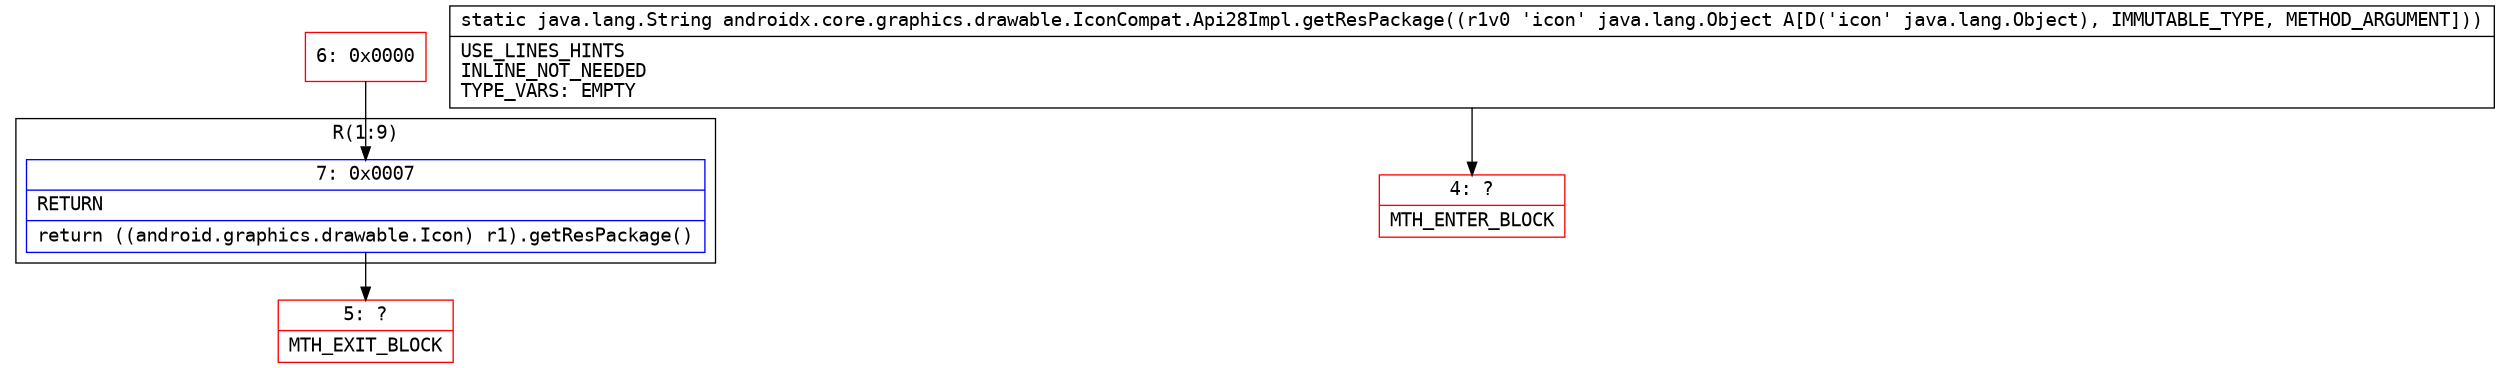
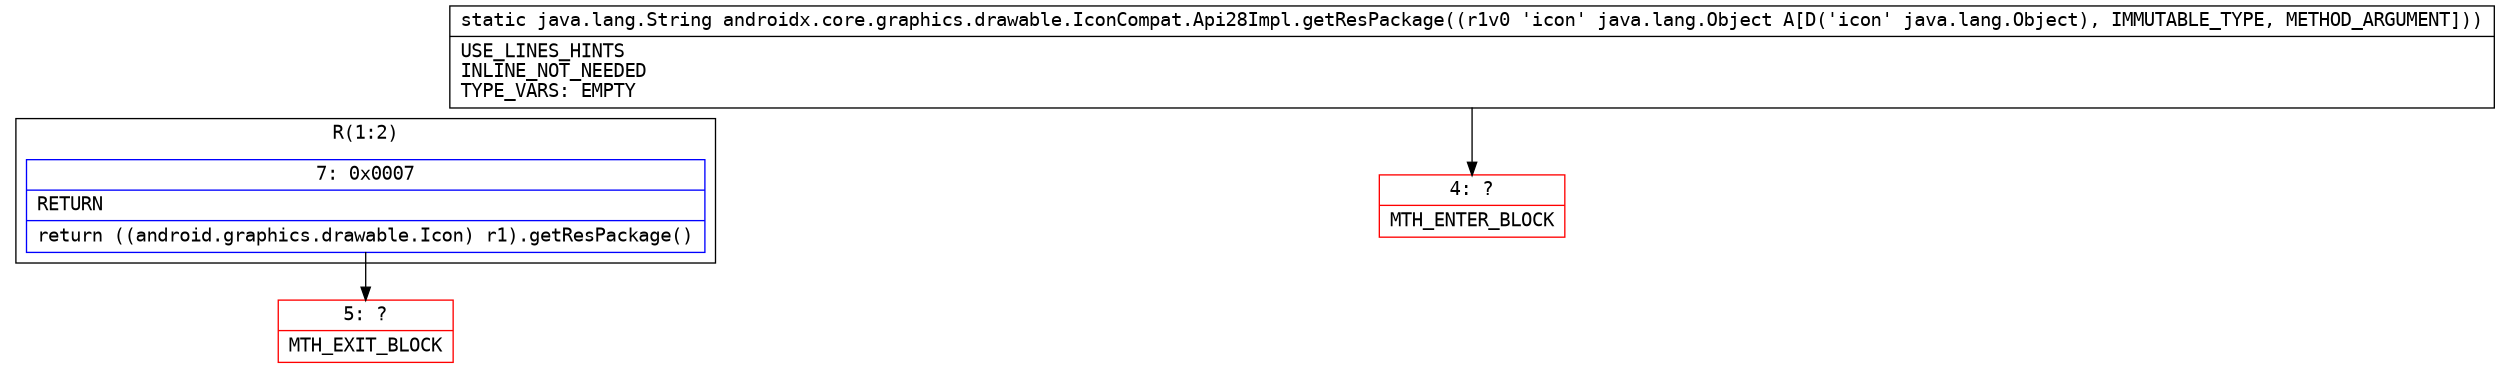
(366, 57) -> none
(366, 134) -> (366, 134)
